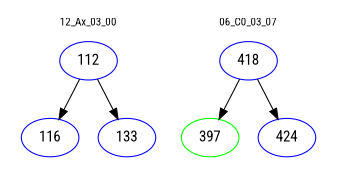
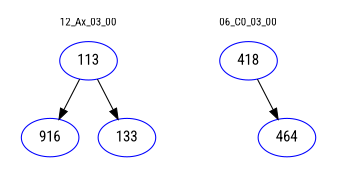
(249, 23) -> (249, 23)
(89, 61) -> (89, 61)
(50, 138) -> (50, 138)
(210, 138) -> none
(287, 138) -> (287, 138)
